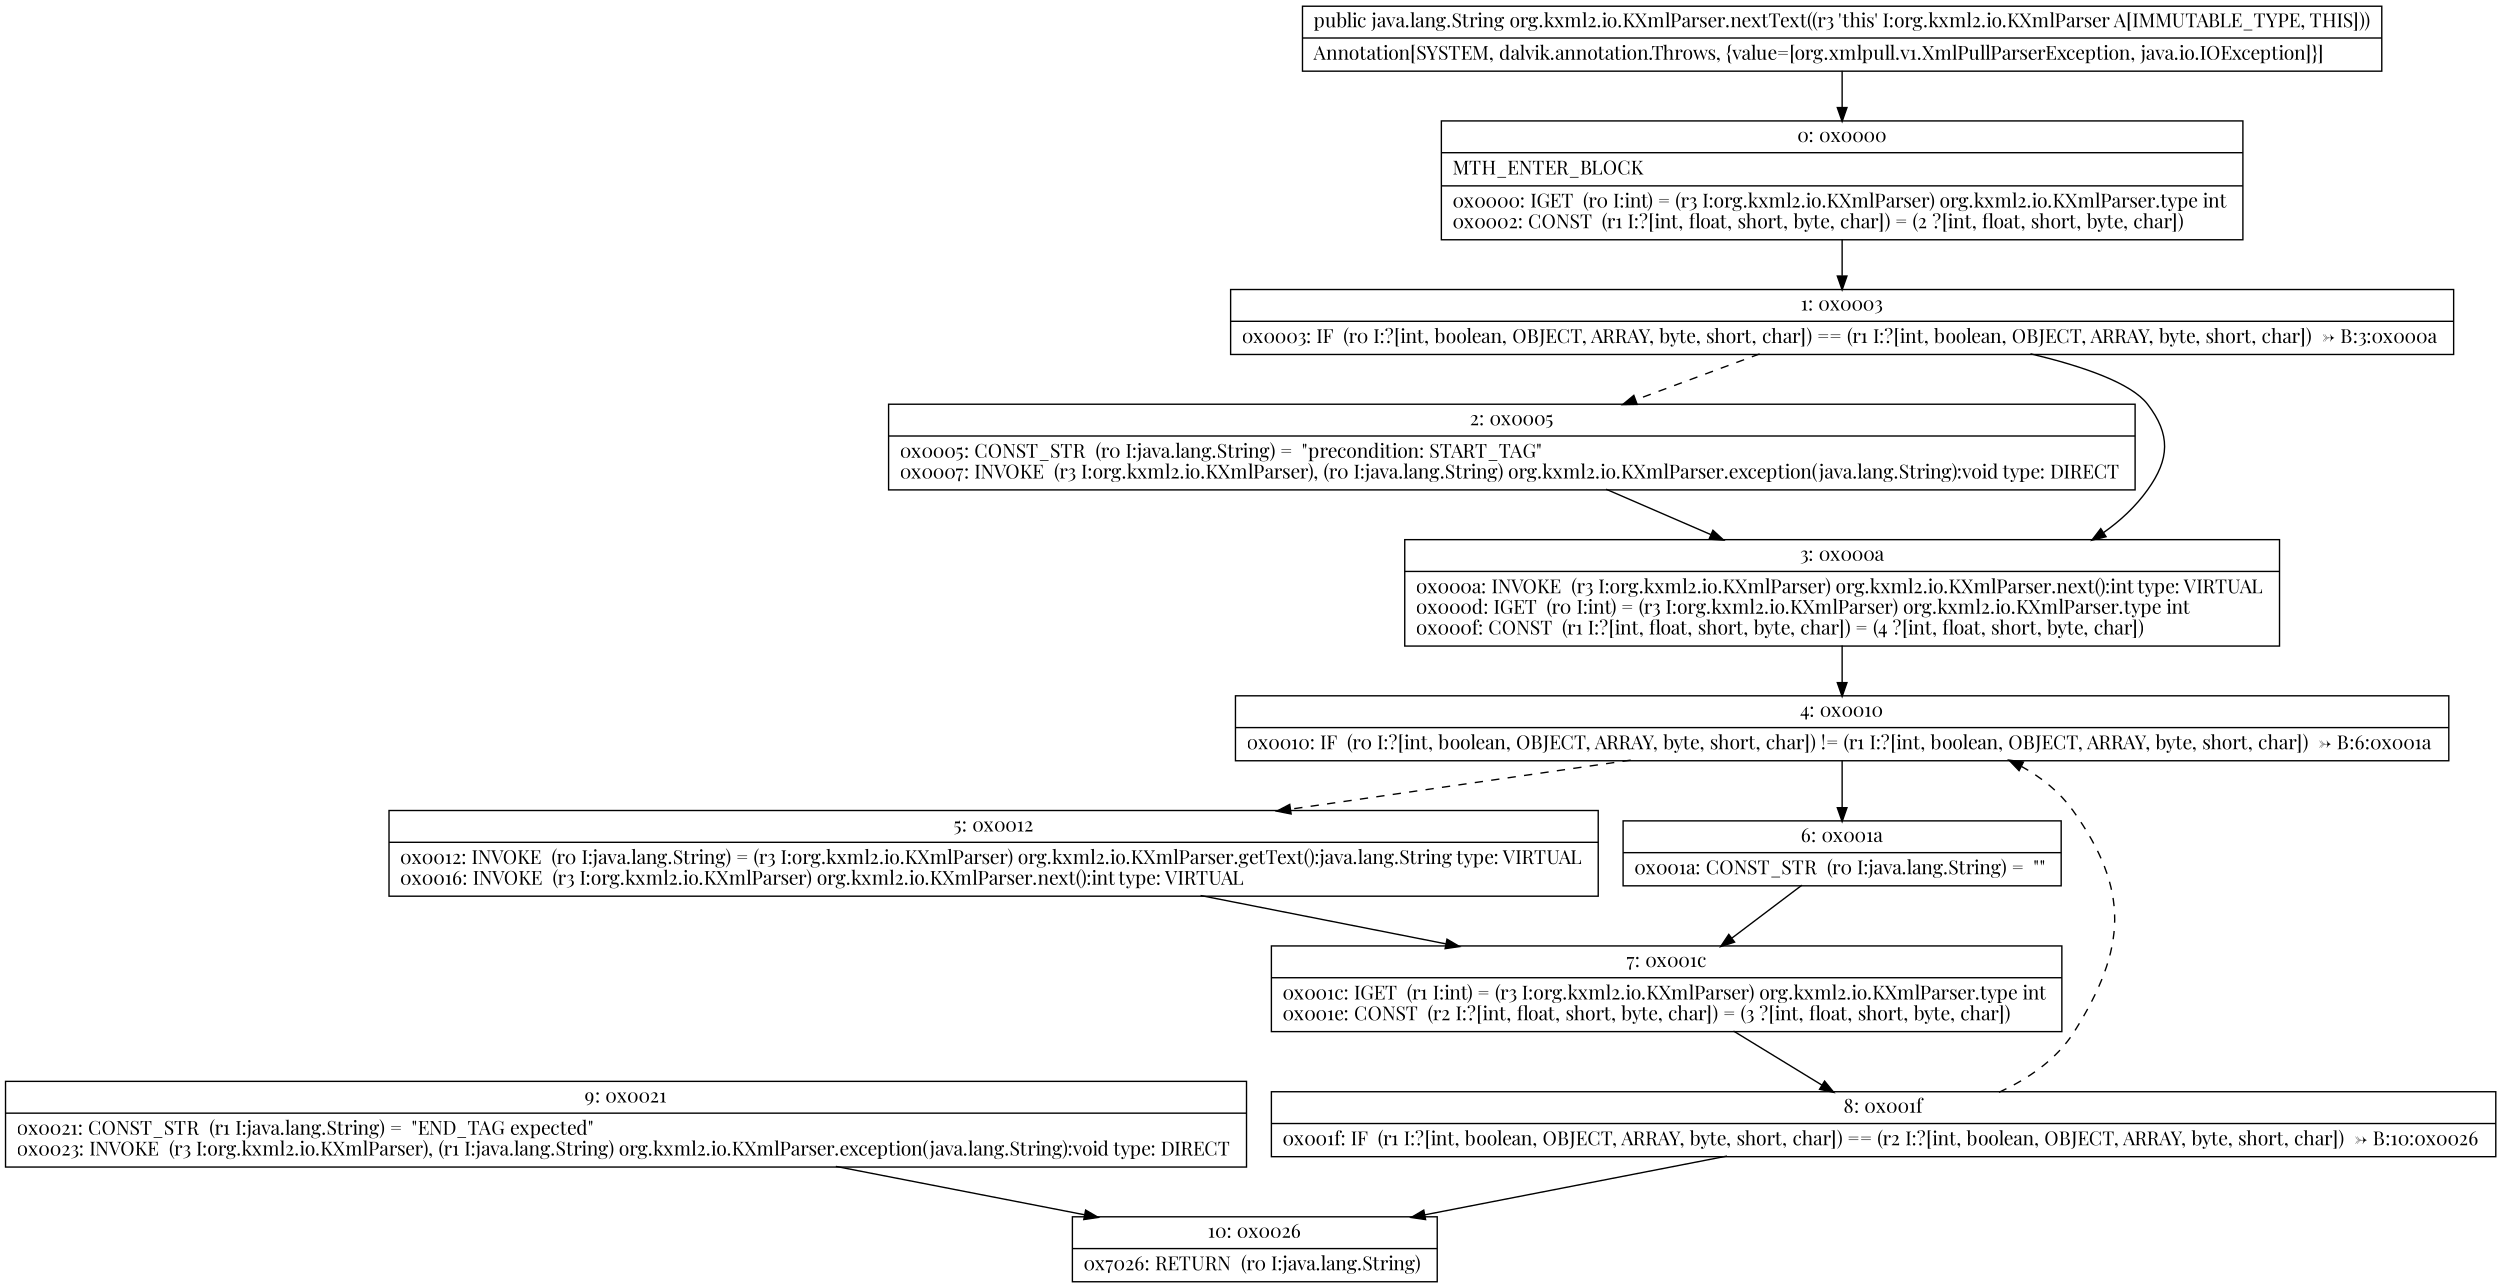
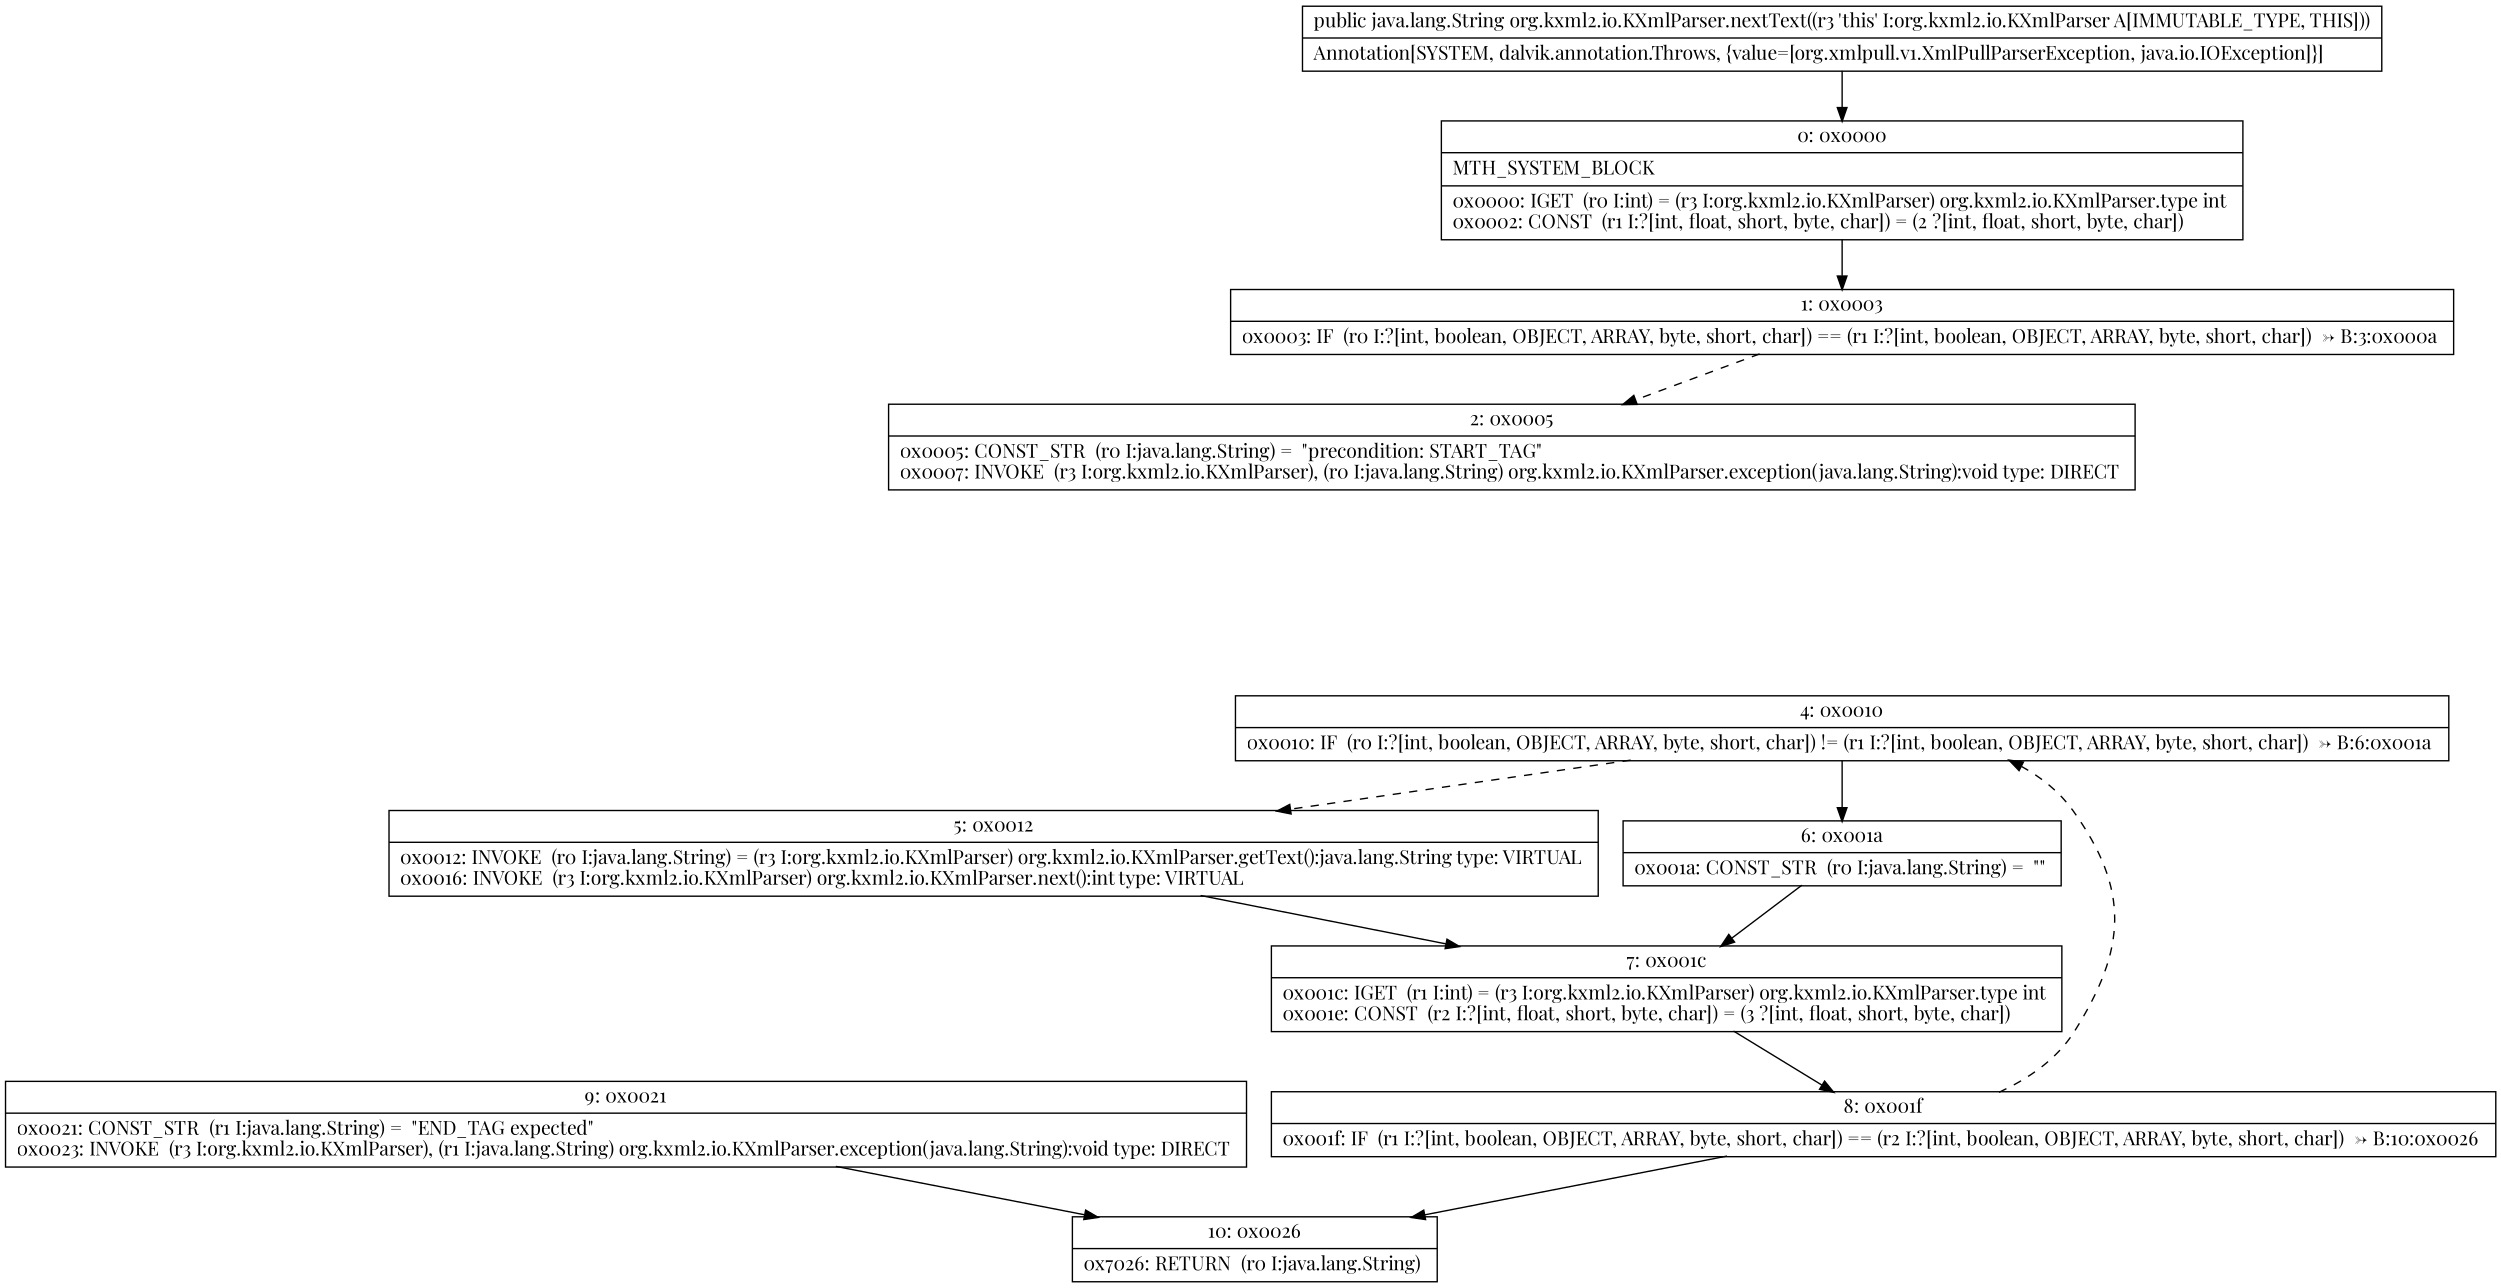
(1548, 169) -> (1554, 169)
(1842, 593) -> none
